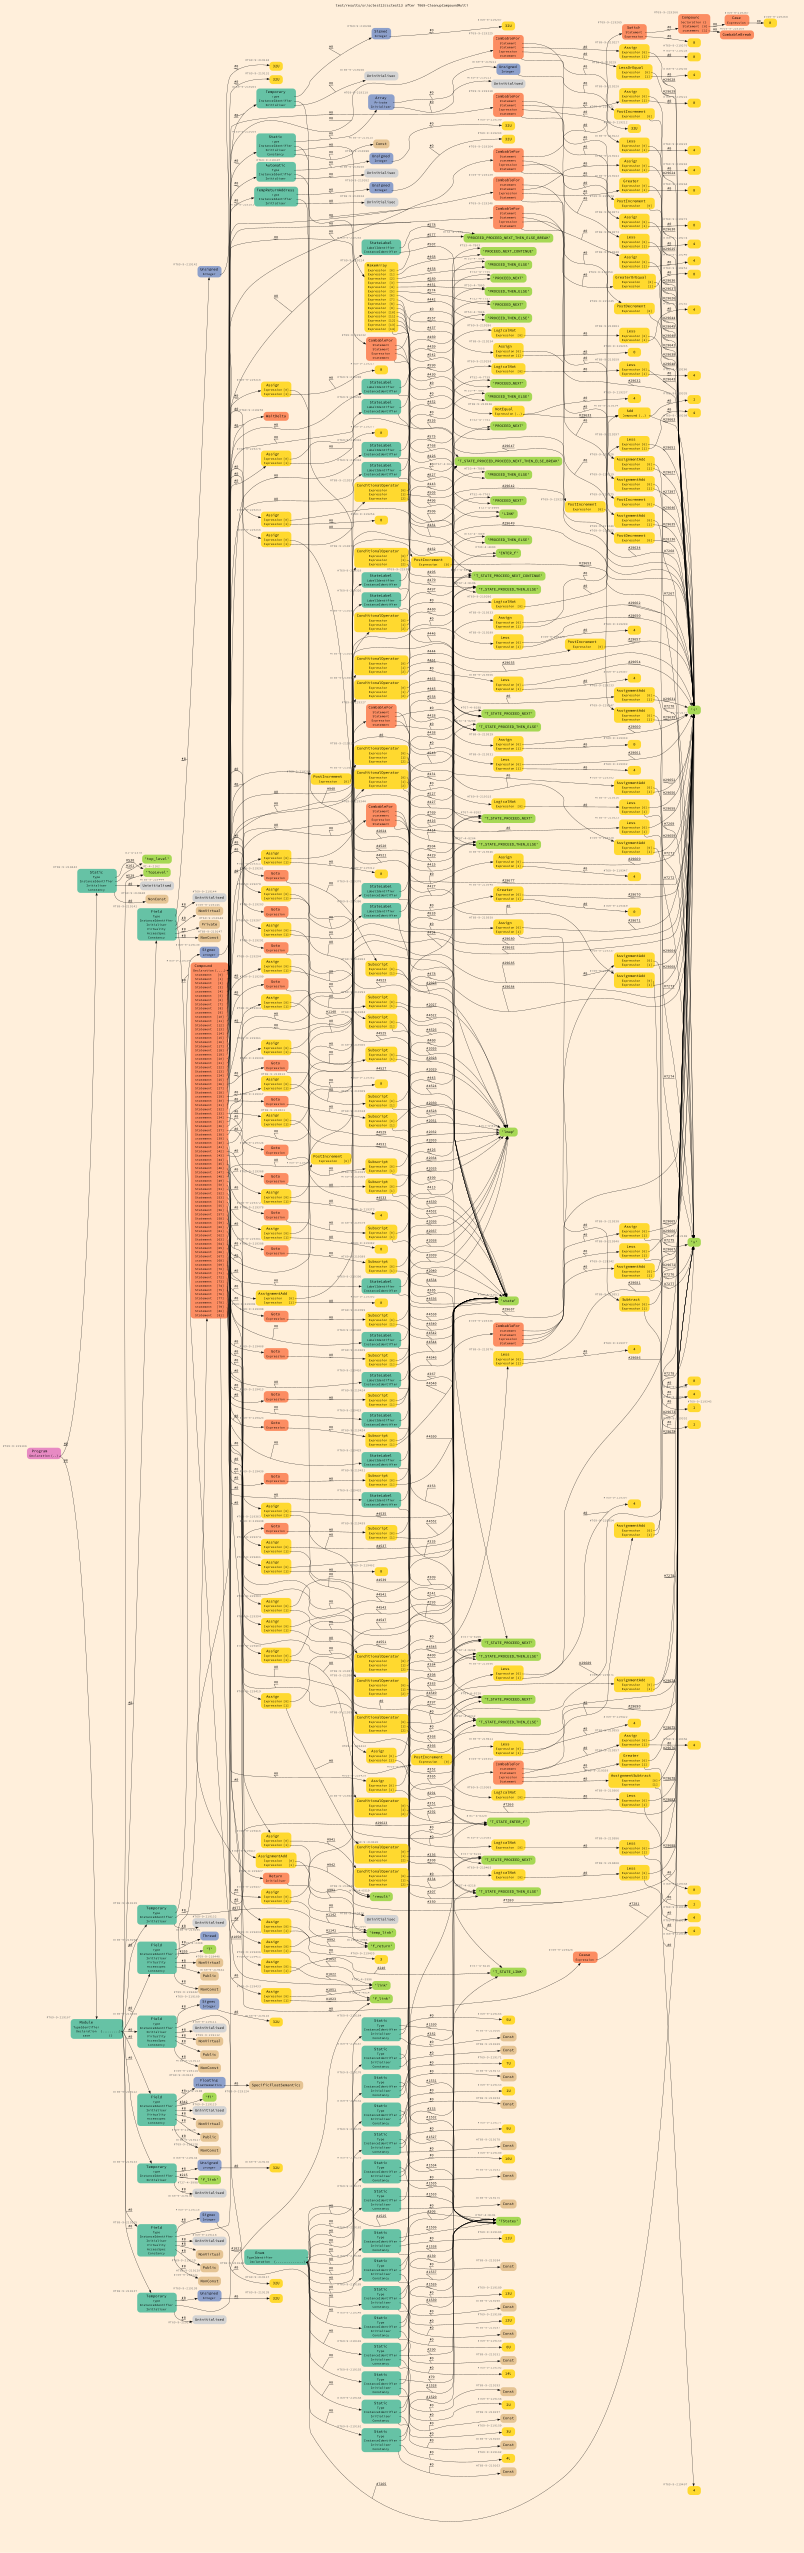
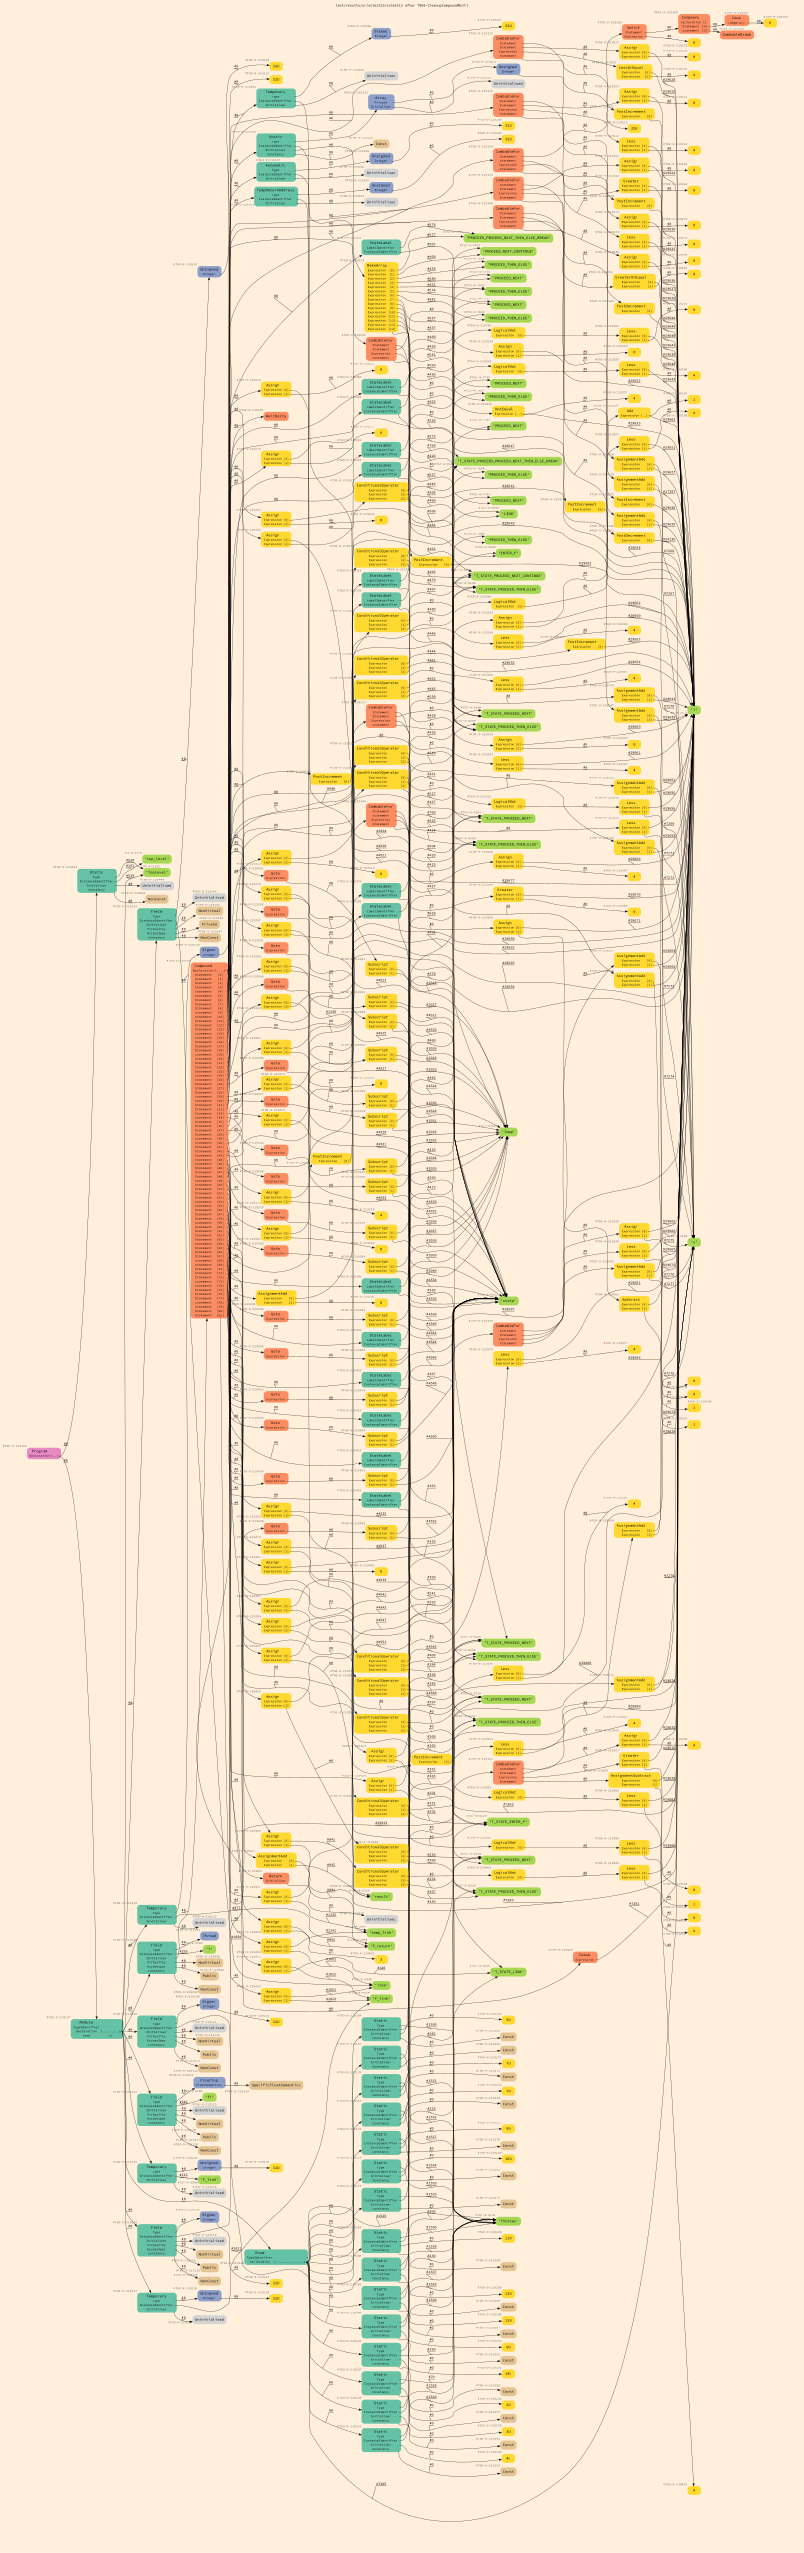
(736, 23) -> (736, 23)
(630, 416) -> (630, 416)
(569, 417) -> (684, 495)
none -> (136, 2184)
